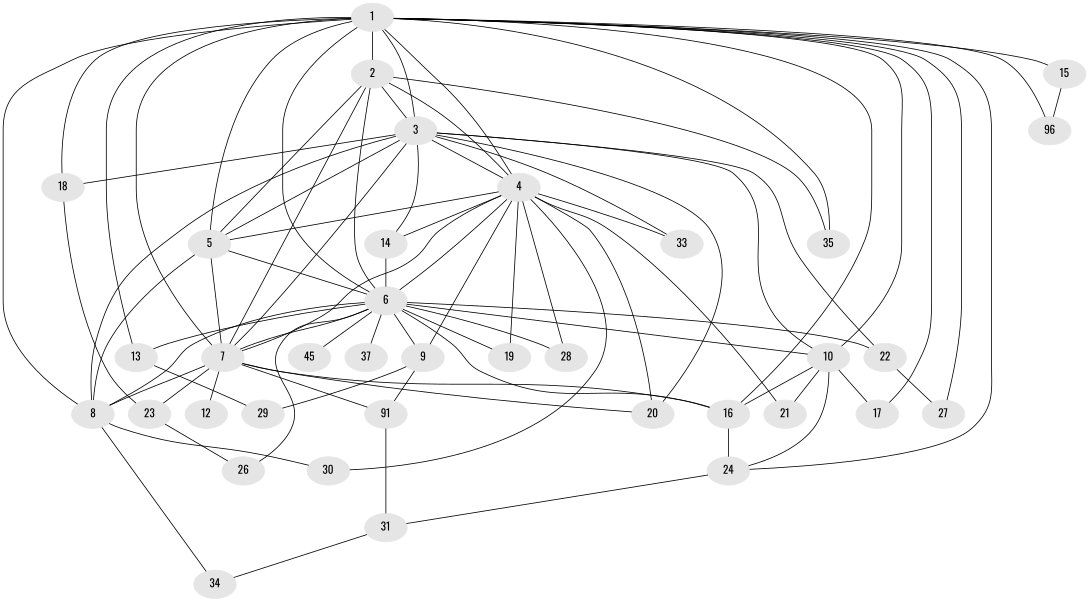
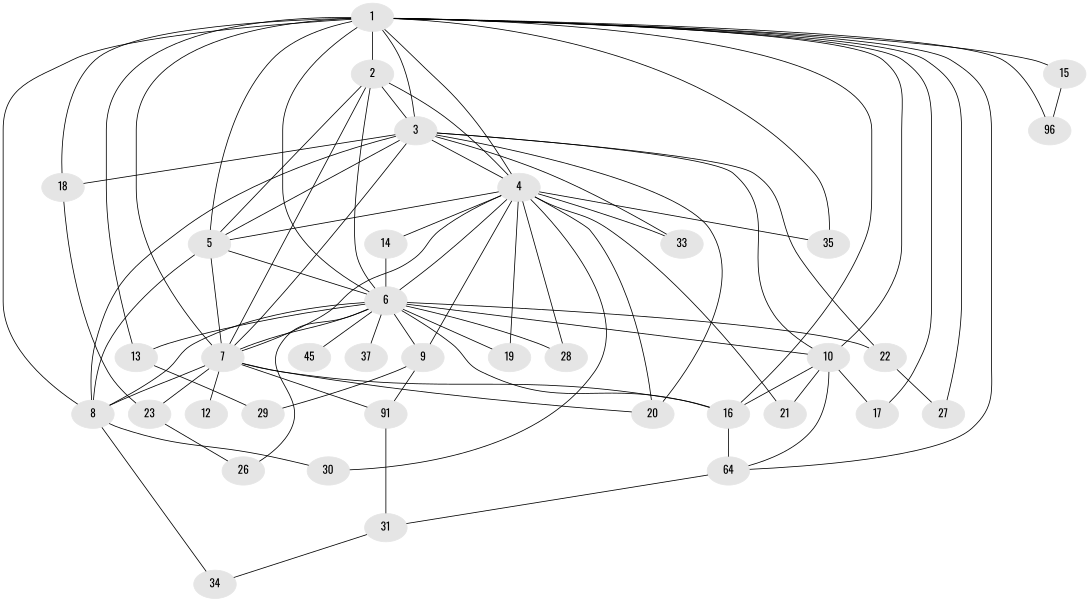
(630, 117) -> (674, 216)
(416, 191) -> none
(728, 471) -> (728, 471)
